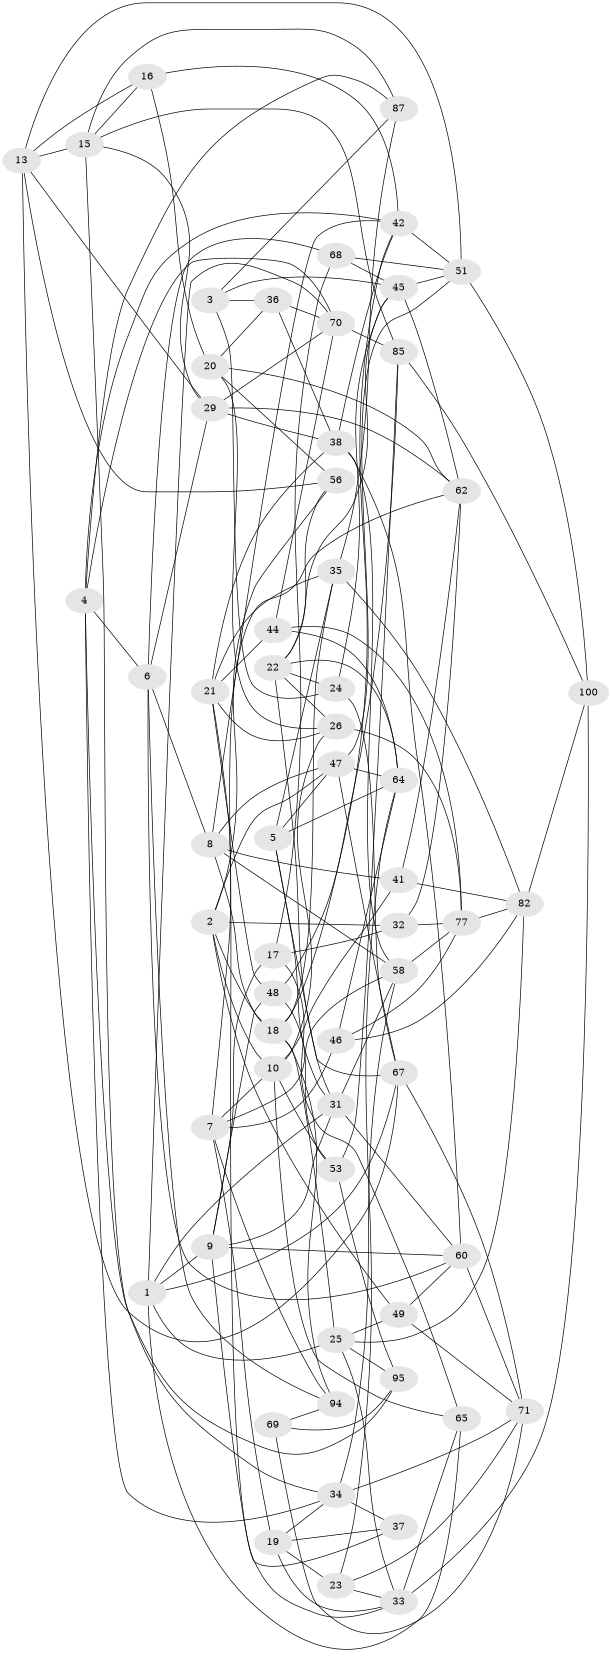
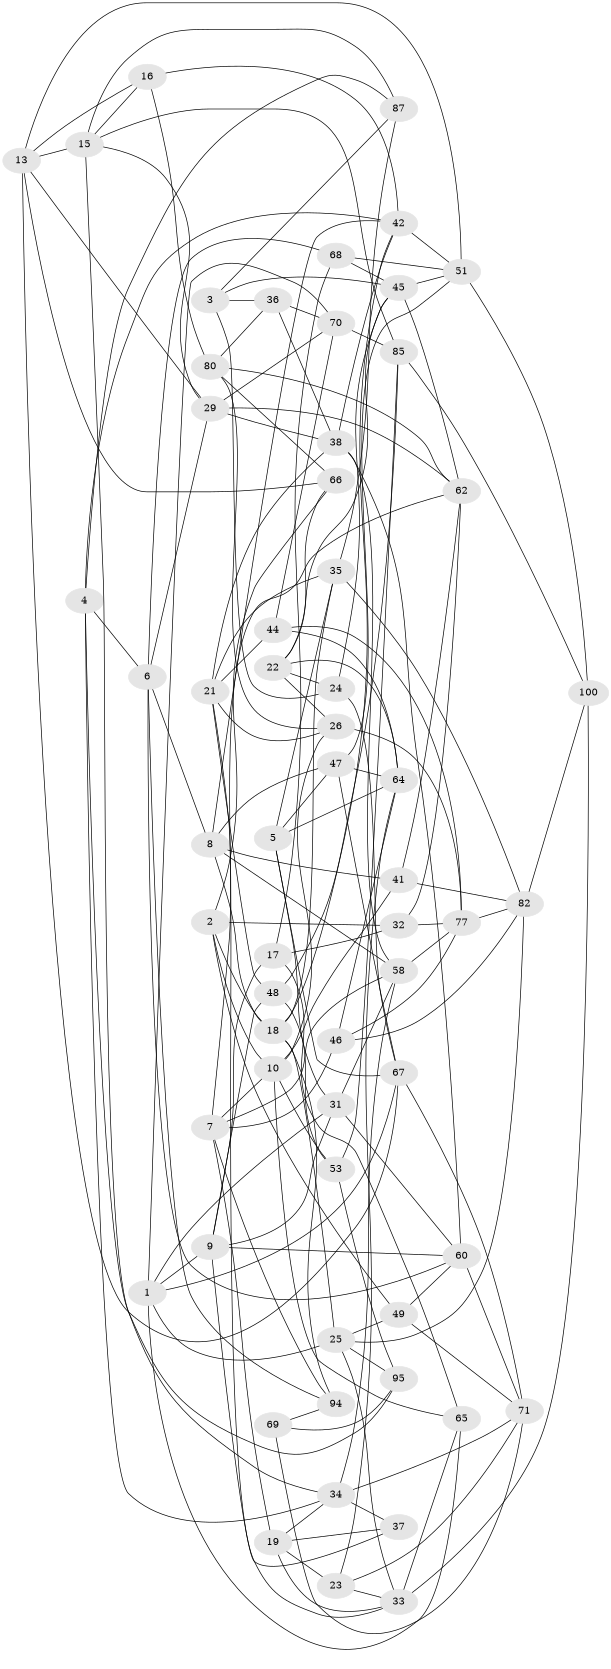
(146, 341) -> none
(210, 367) -> (210, 367)
(336, 481) -> (336, 481)
(250, 826) -> none
(297, 888) -> none
